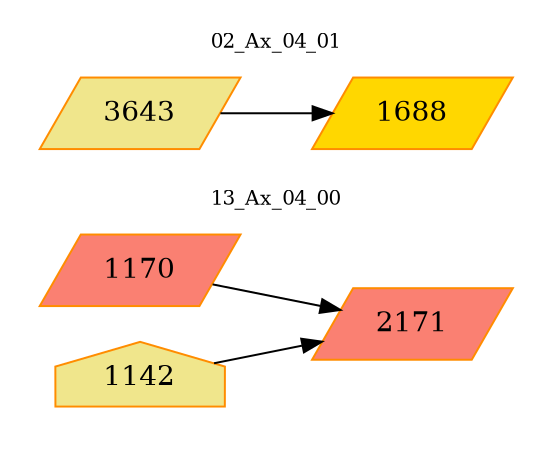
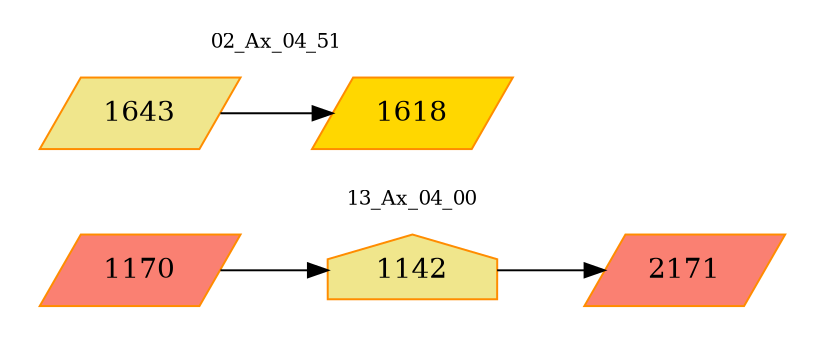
(276, 43) -> (276, 43)
(140, 113) -> (140, 113)
(412, 113) -> (412, 113)
(266, 295) -> (264, 270)
